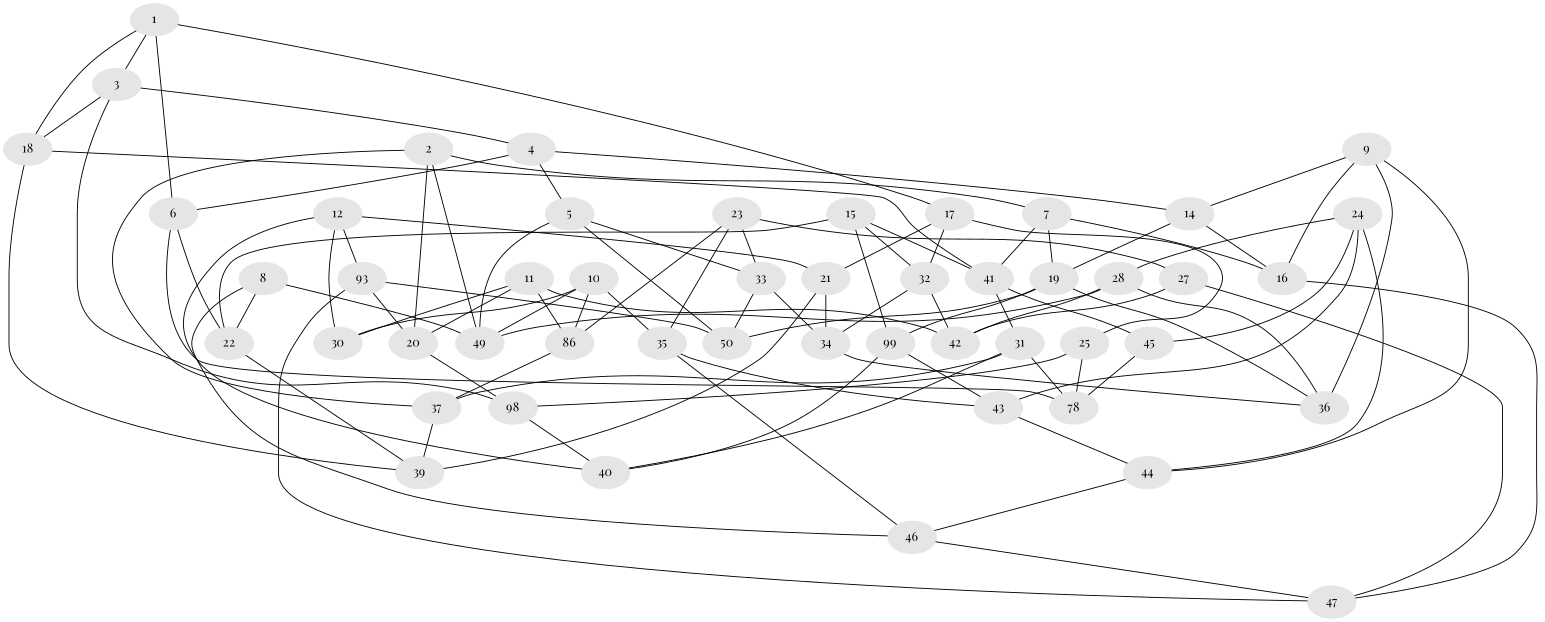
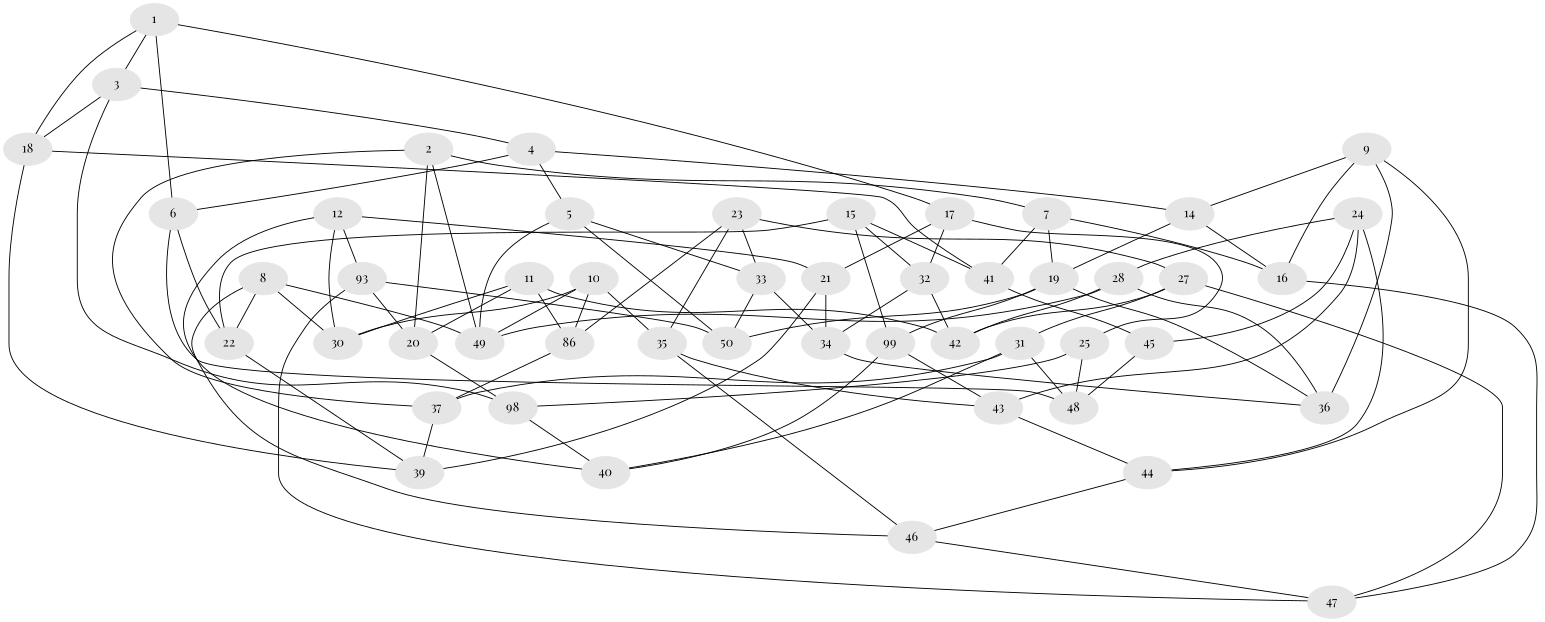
none -> (301, 311)
(1005, 311) -> (1073, 320)
(1074, 408) -> (1074, 408)
